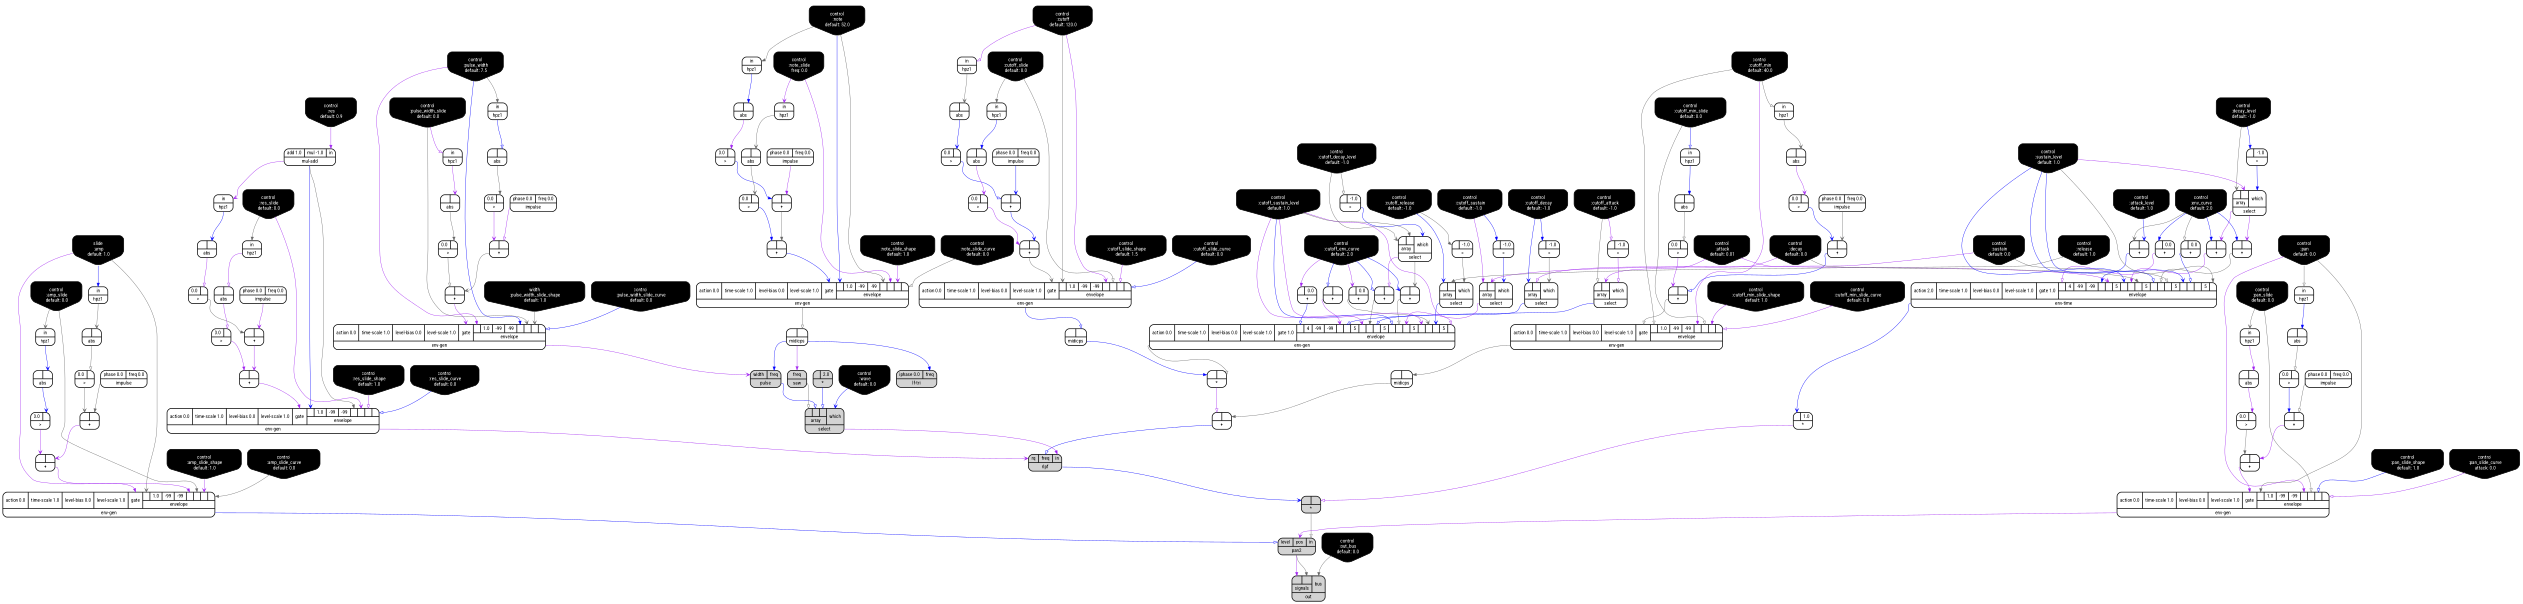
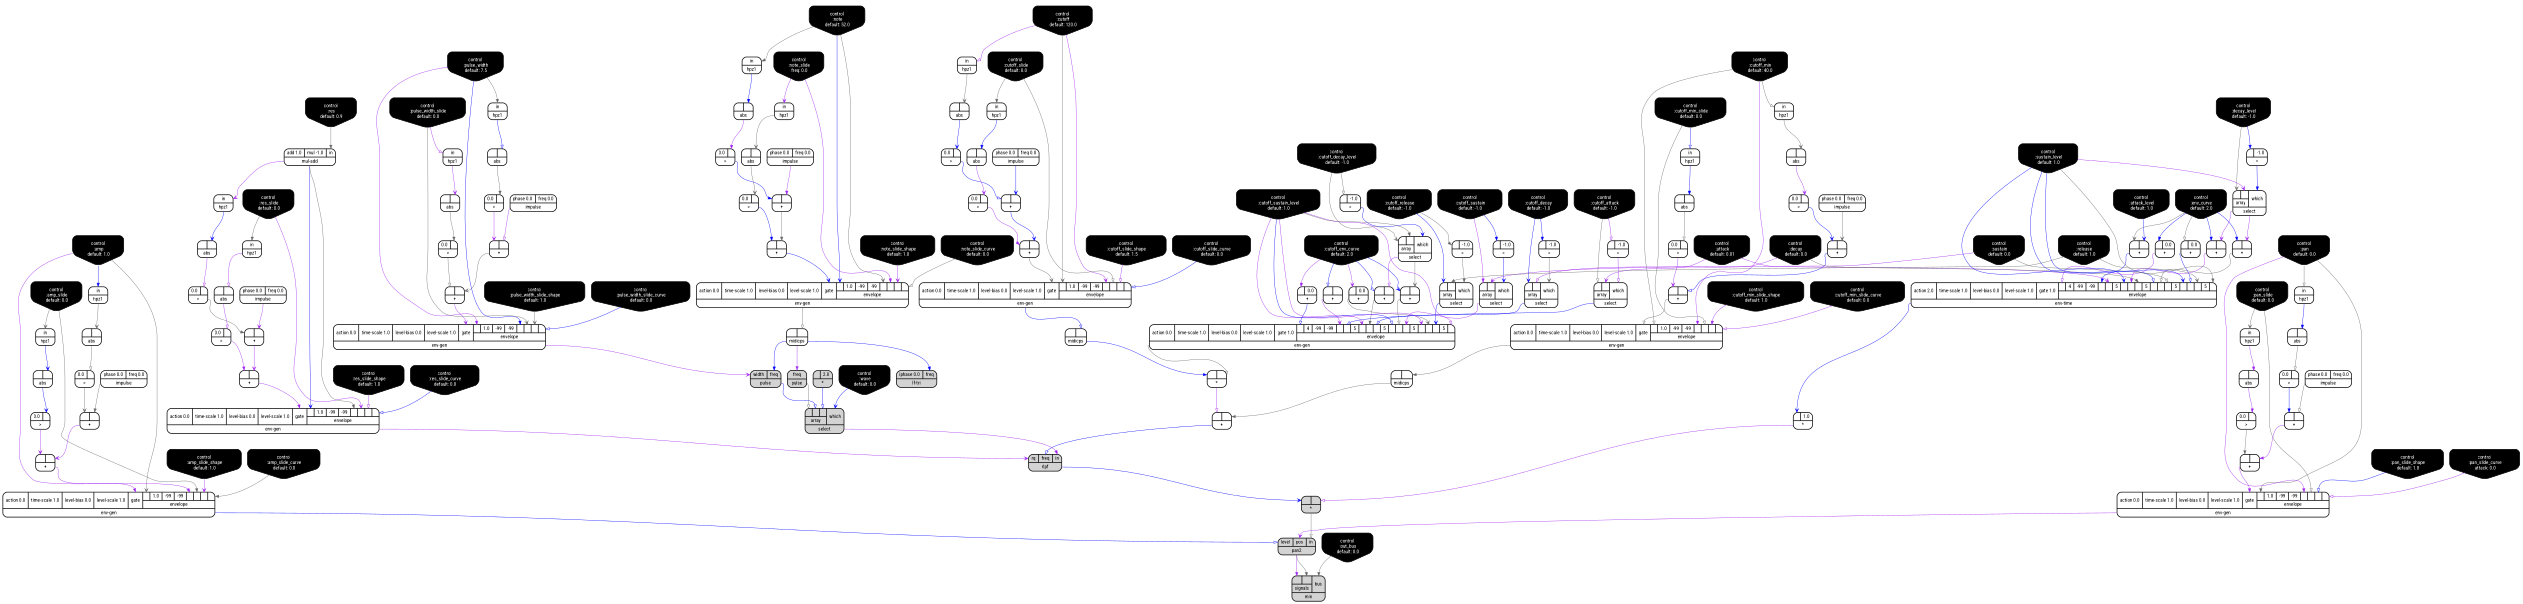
(331, 136) -> (331, 136)
(98, 249) -> (98, 249)
none -> (2148, 269)
(535, 295) -> (535, 295)
(797, 383) -> (797, 383)
(1309, 597) -> (1309, 597)
